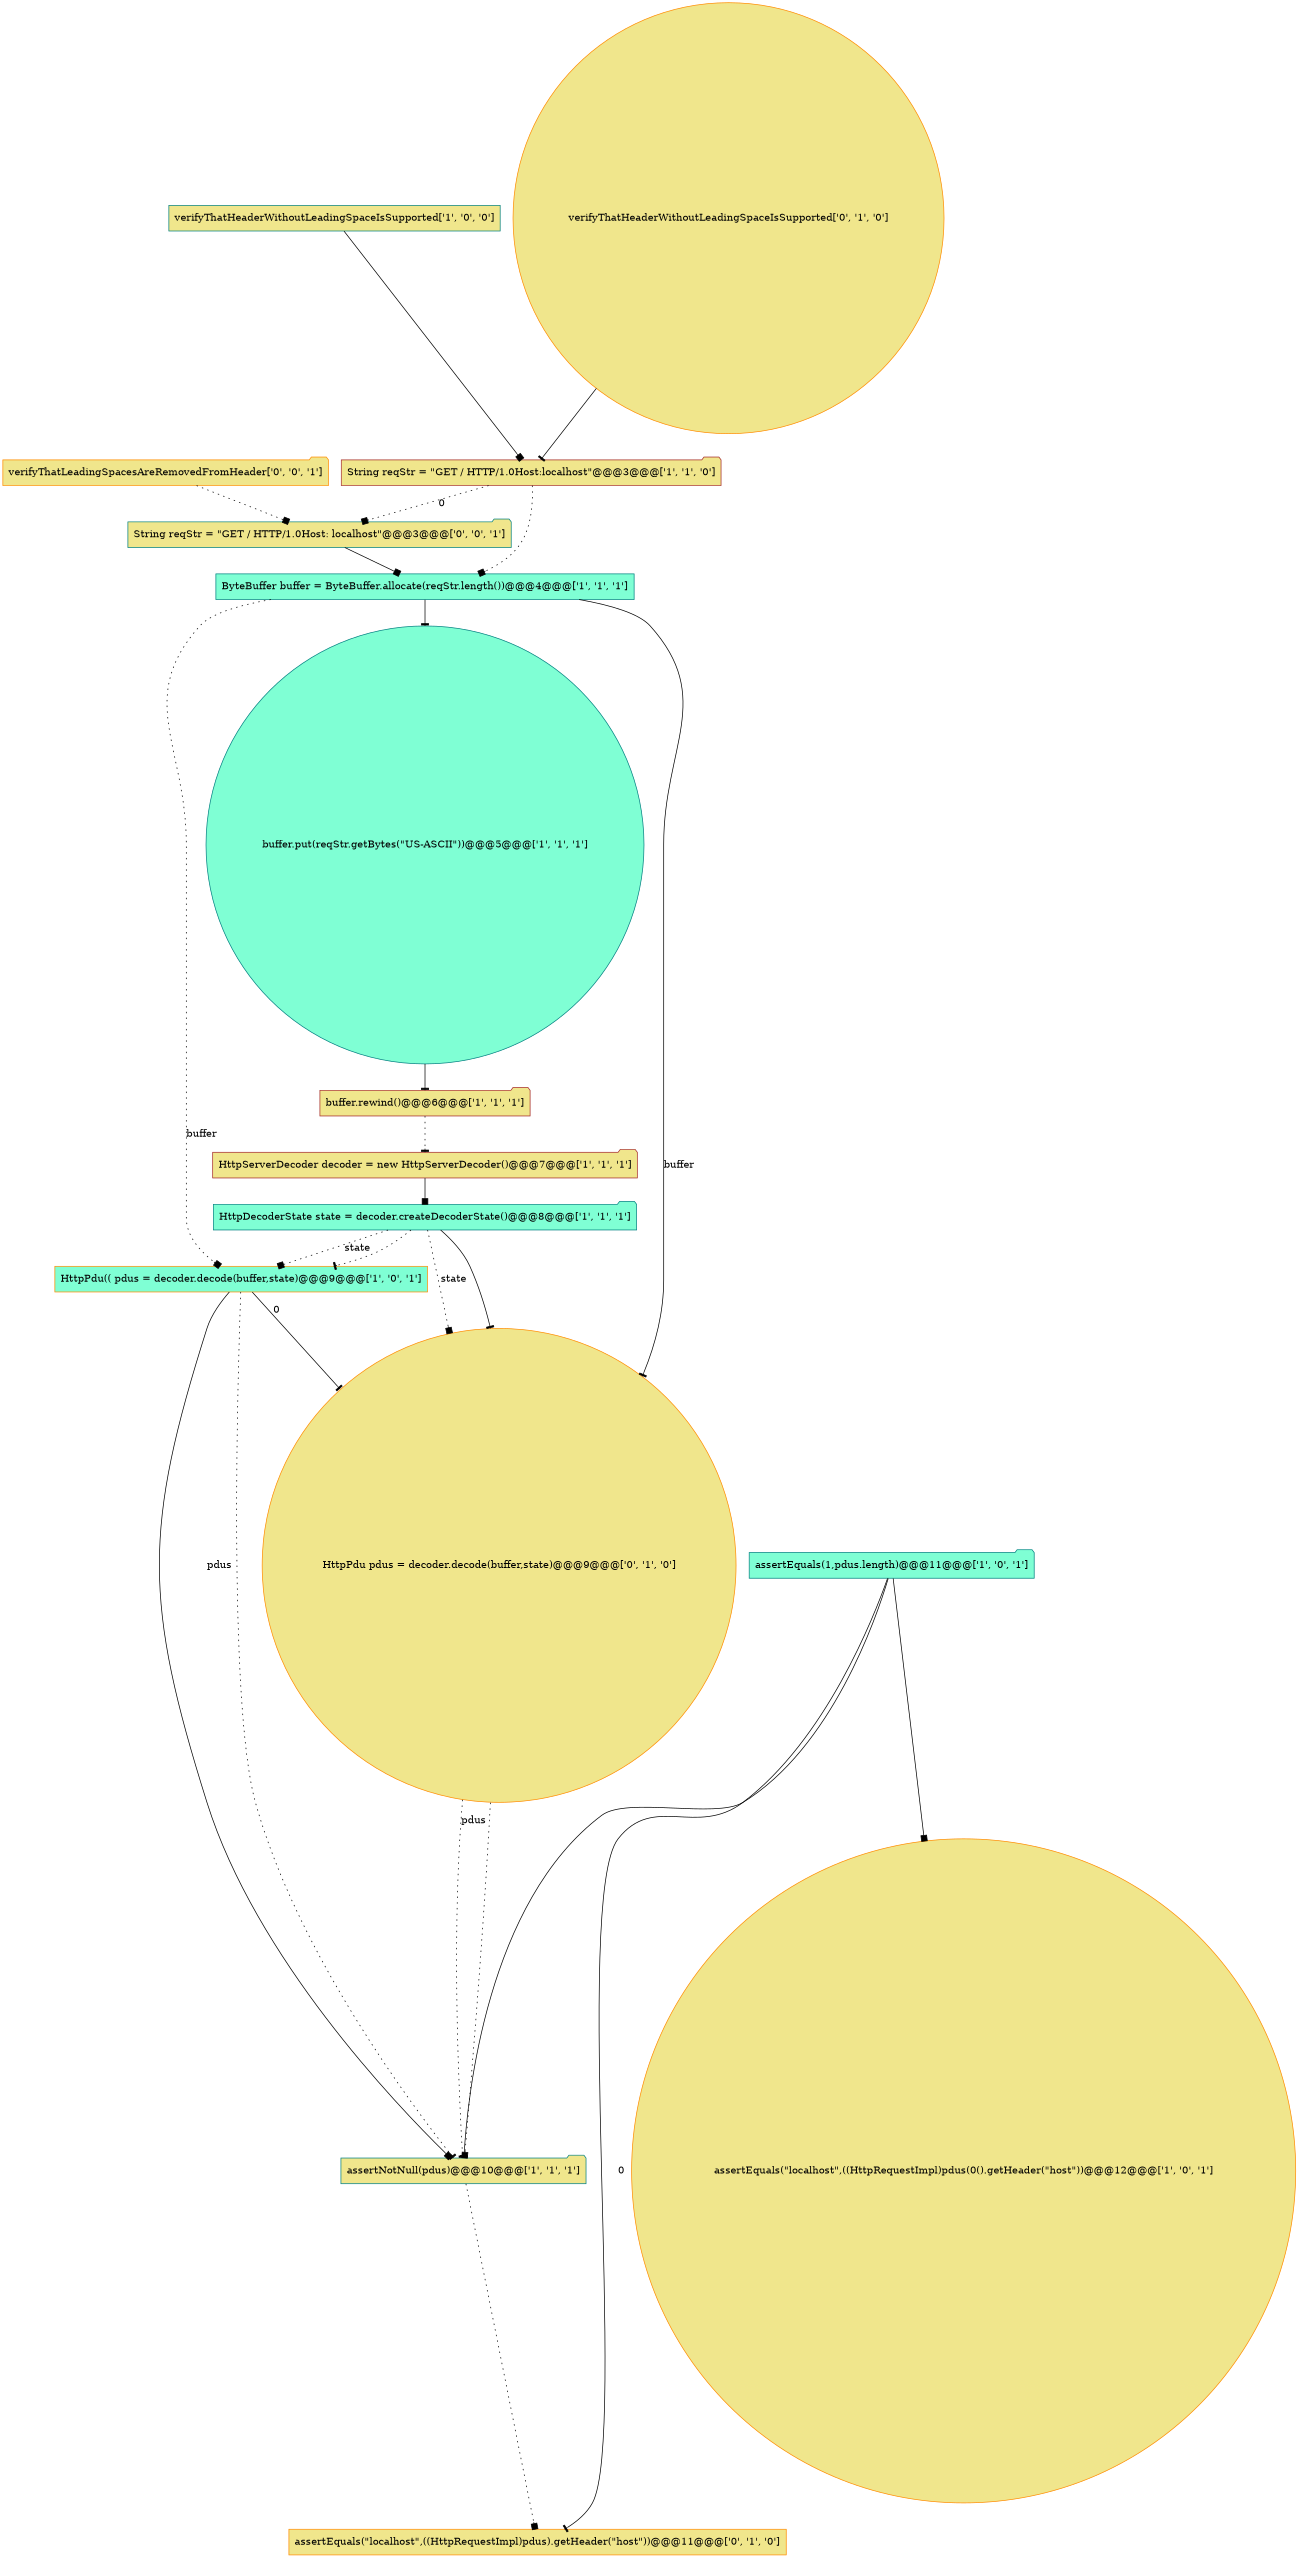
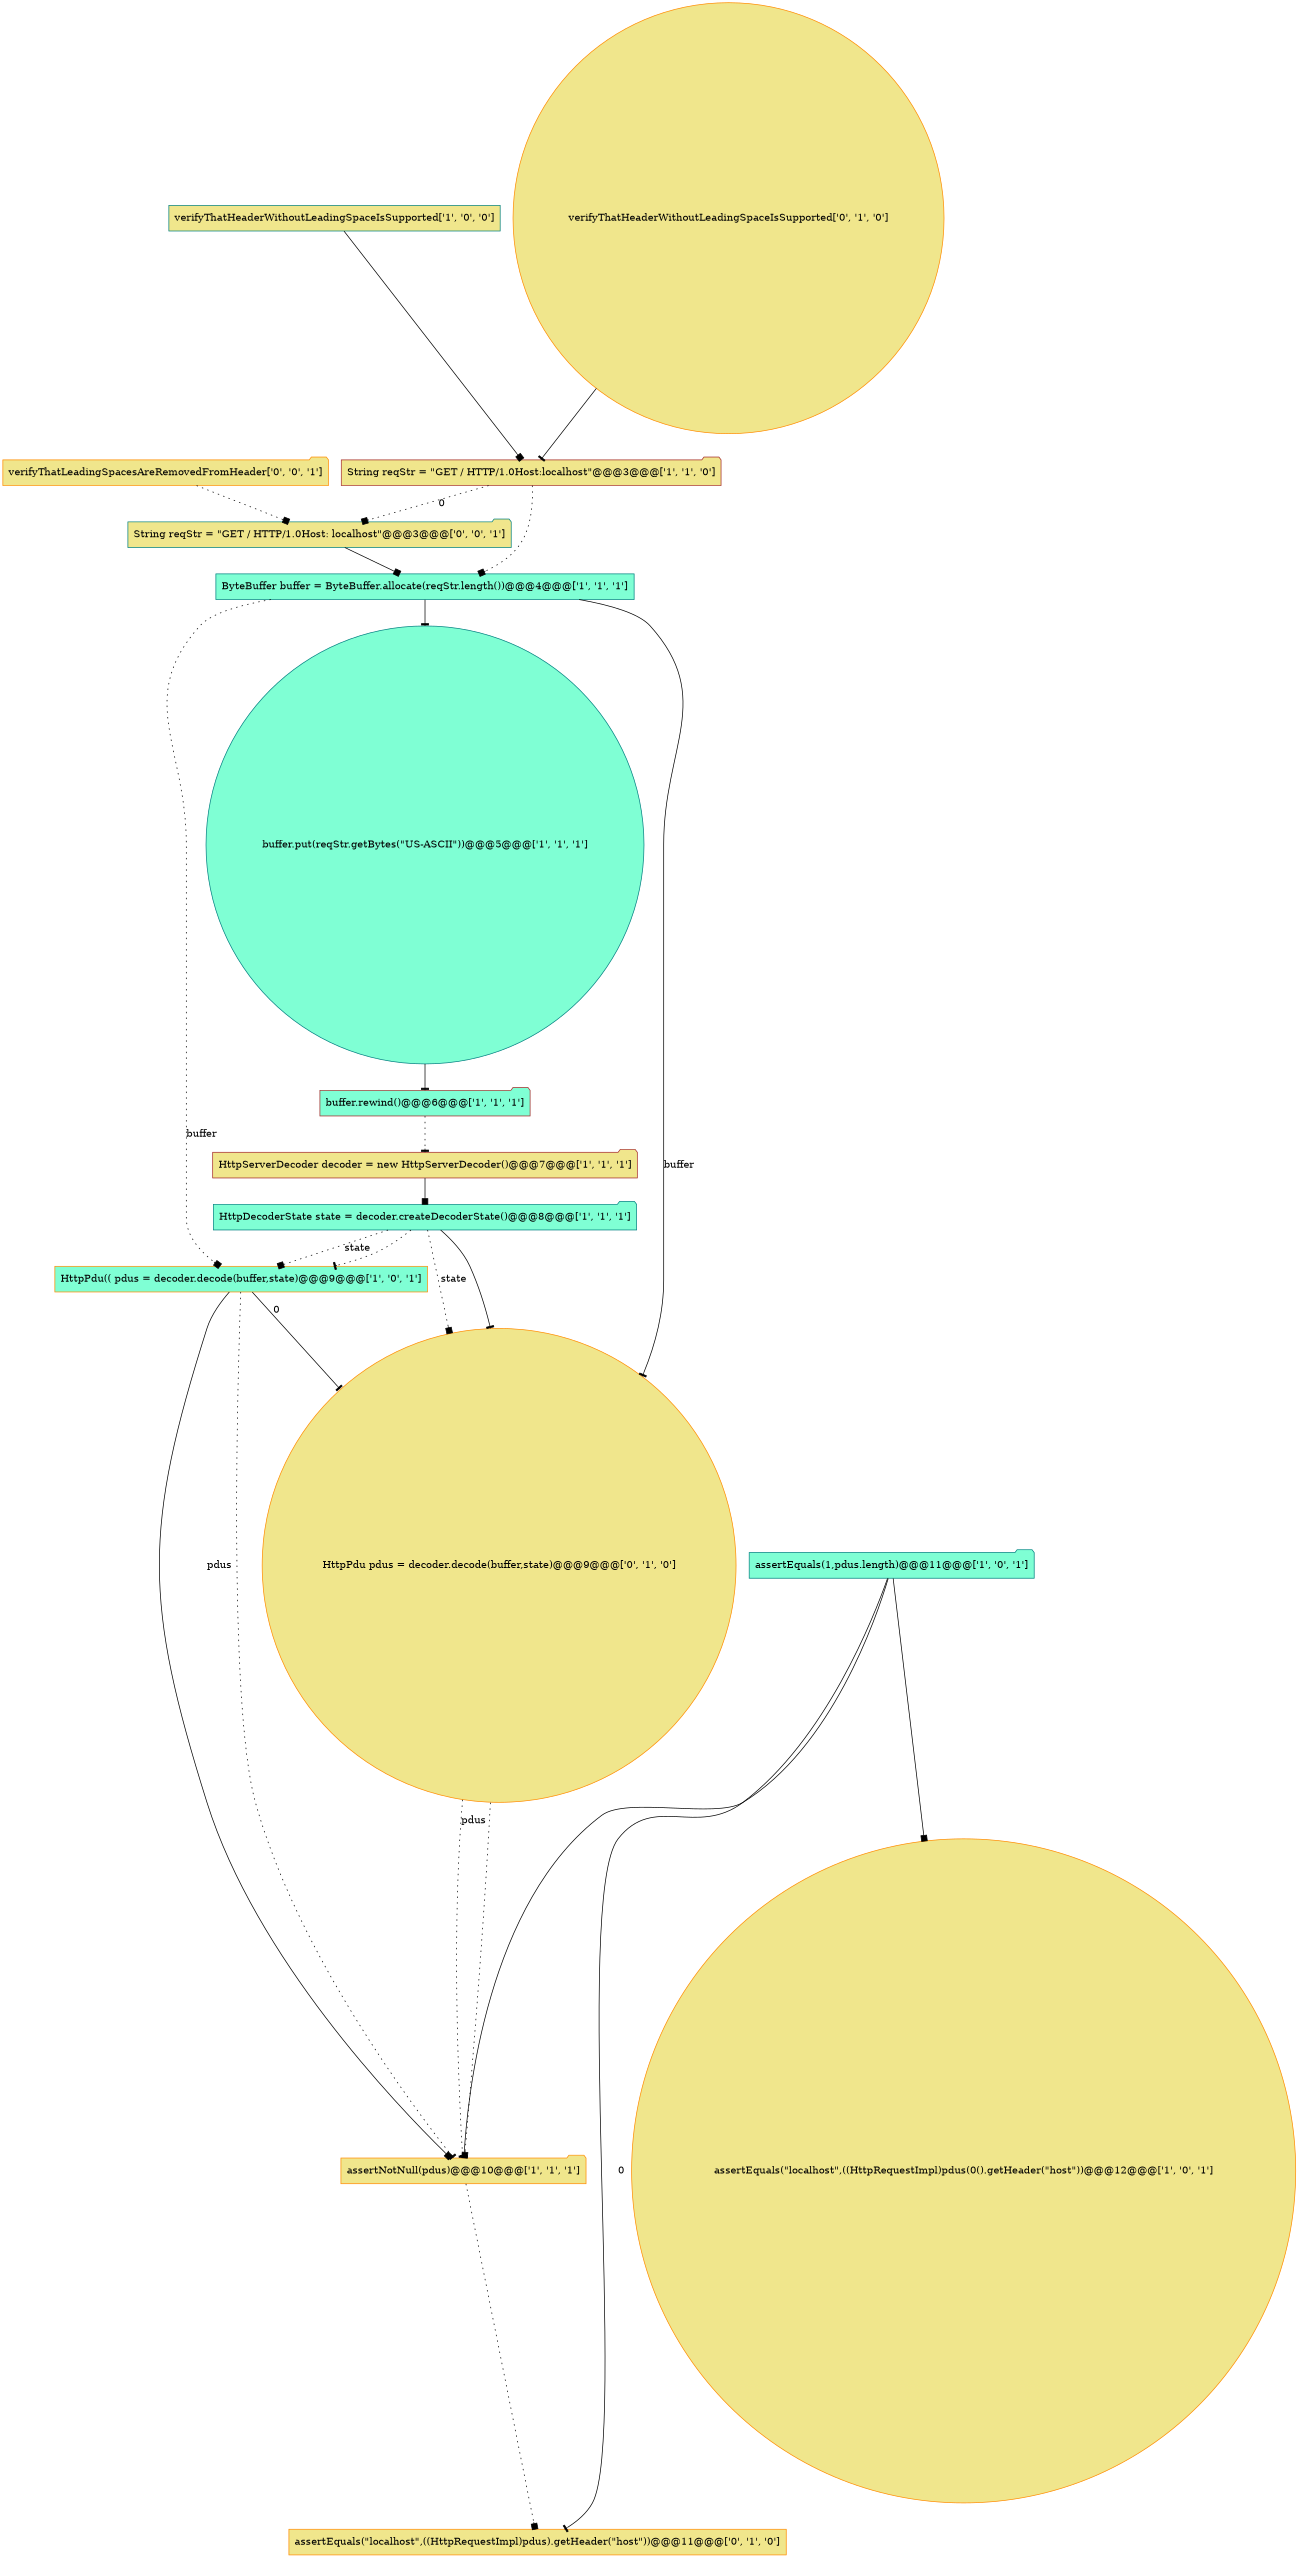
(425, 1103) -> (425, 1103)
(463, 2171) -> (463, 2171)
